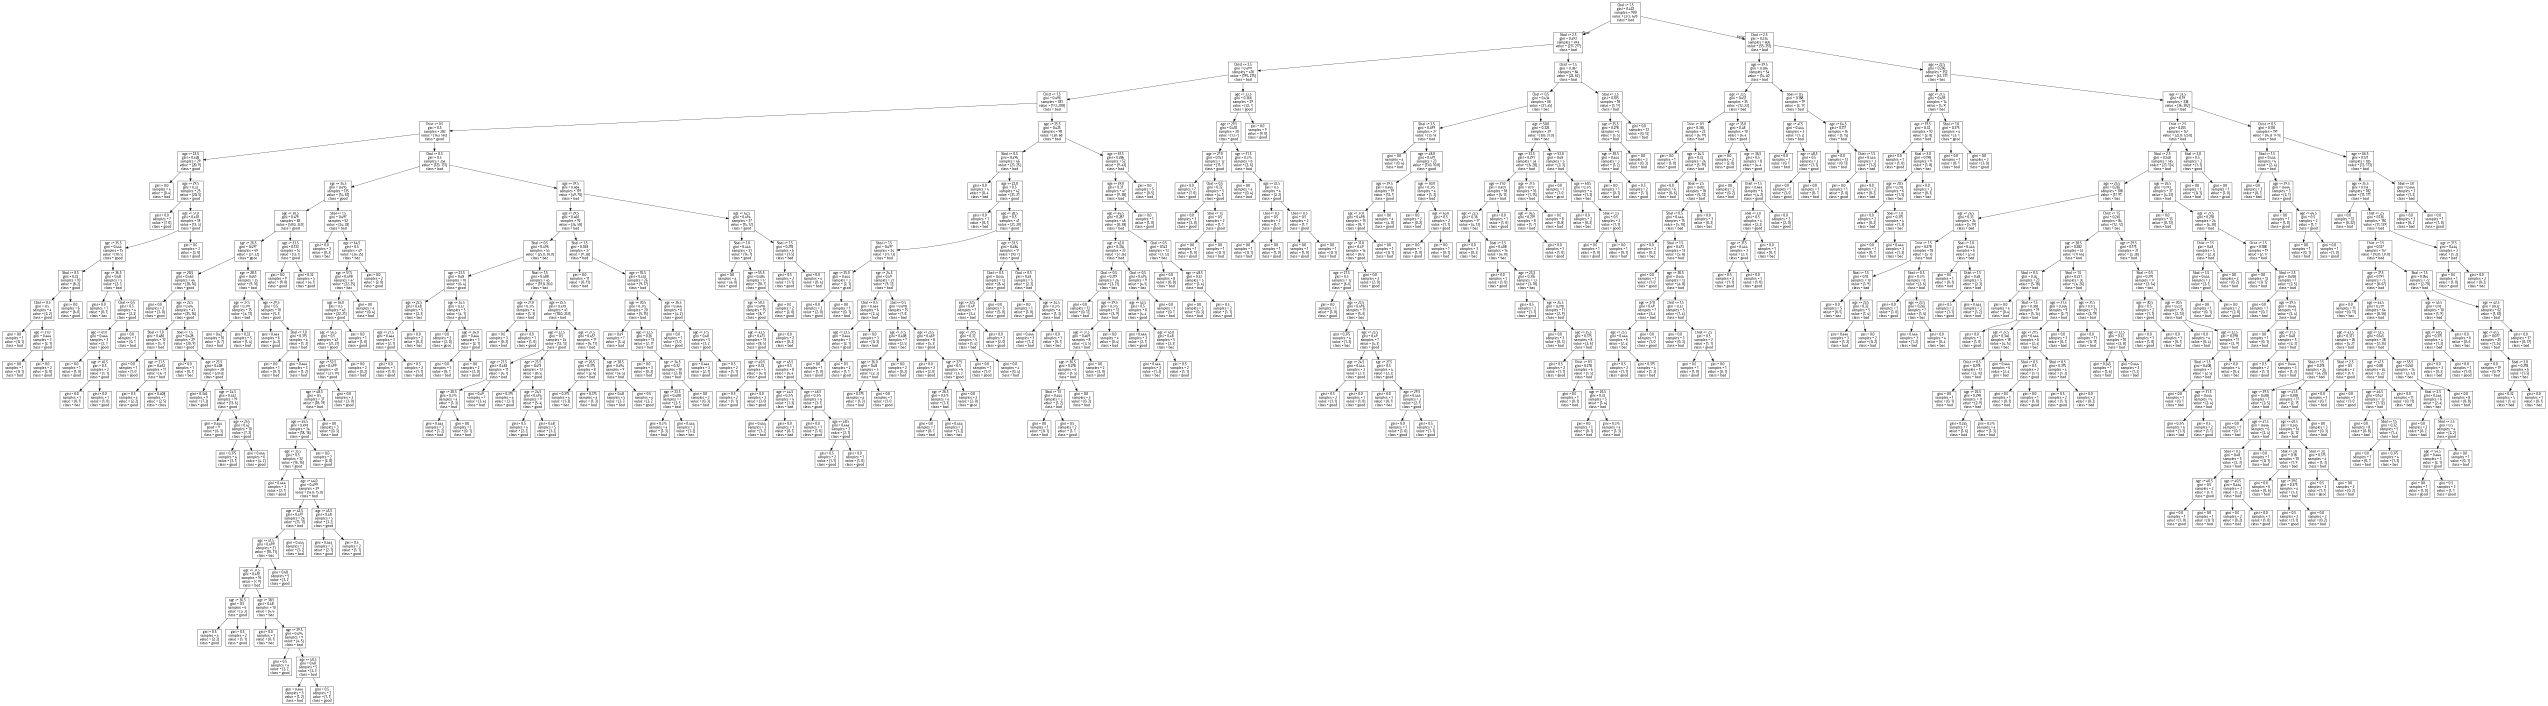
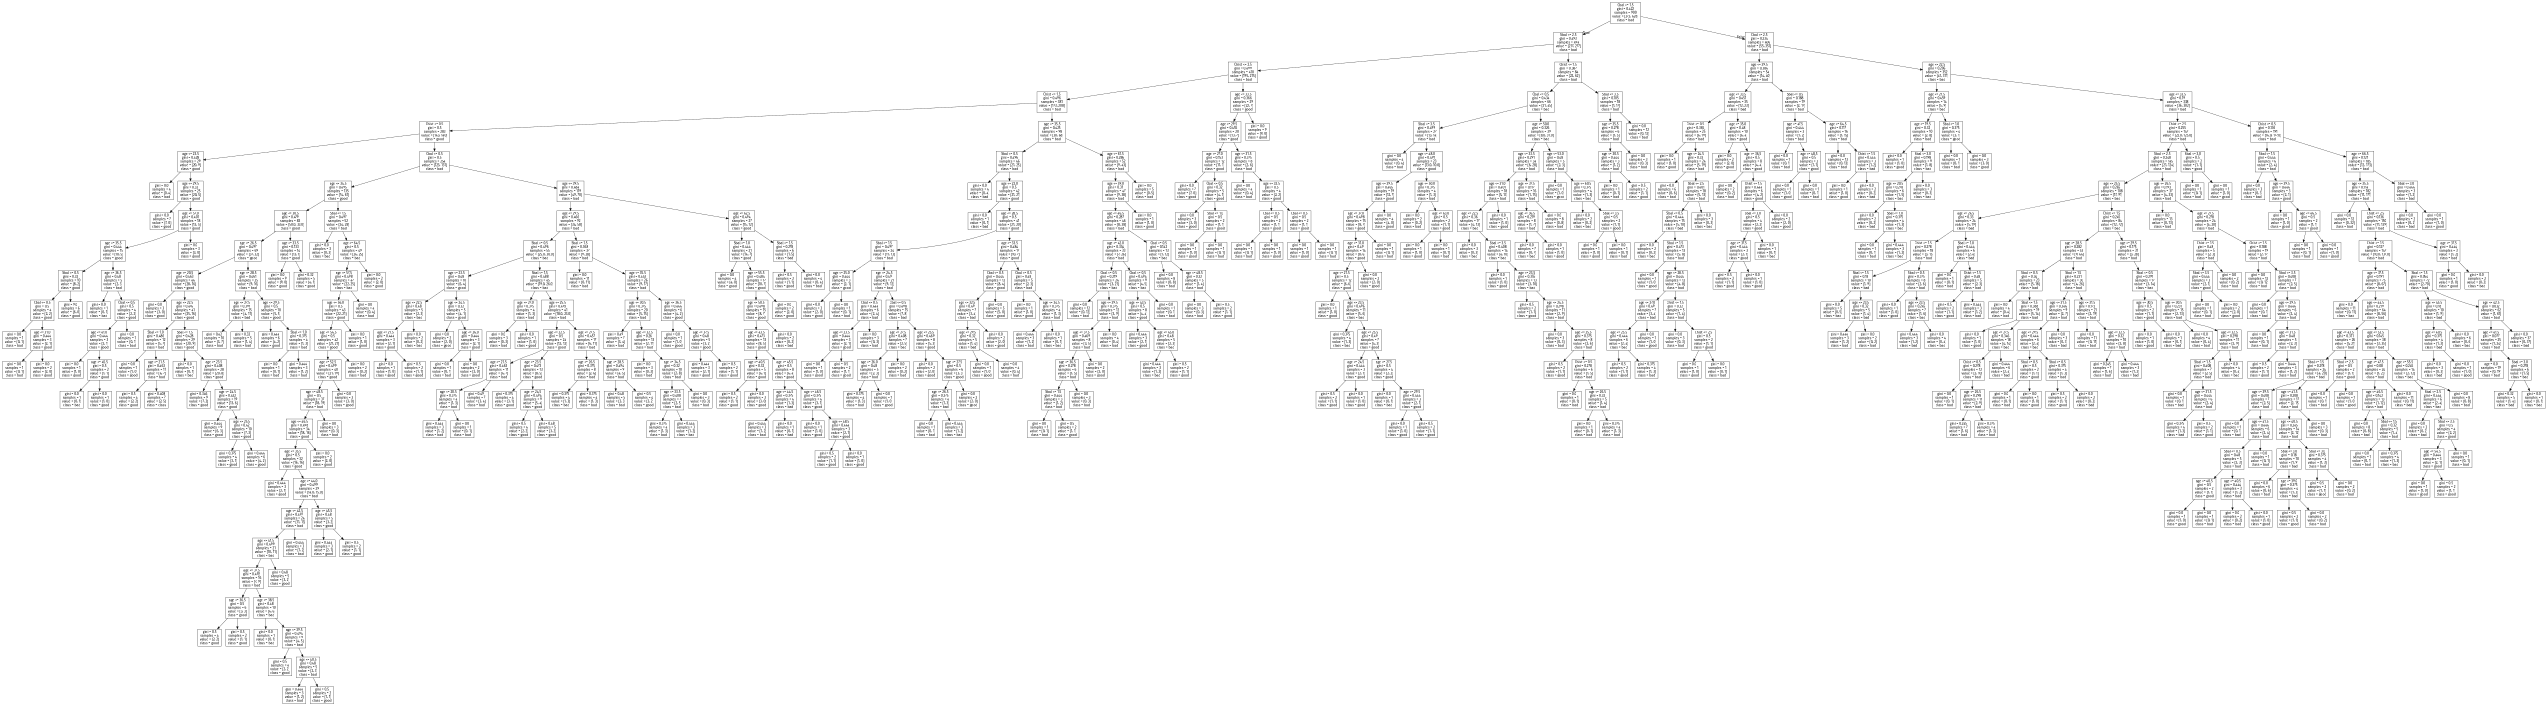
none -> (1527, 251)
(70, 310) -> (70, 310)
(2001, 370) -> (2001, 370)
(213, 429) -> (213, 429)
